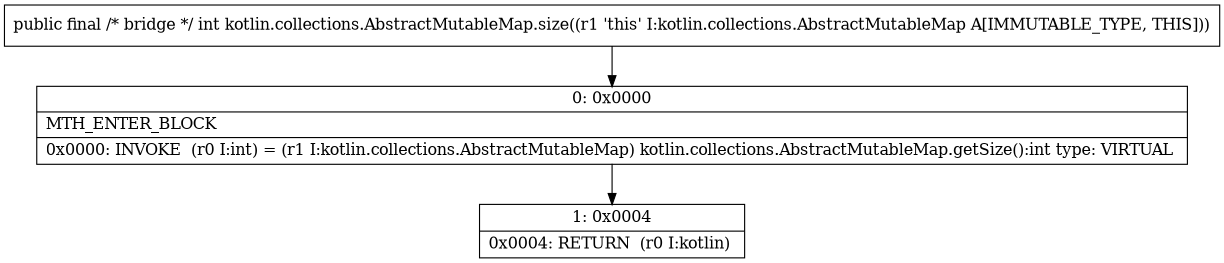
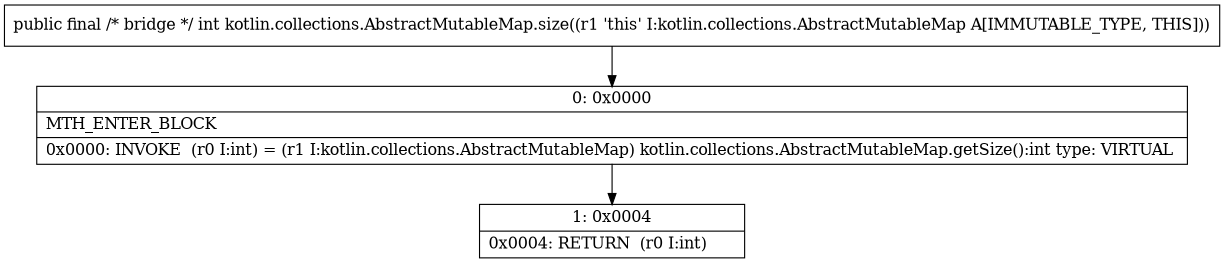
(612, 244) -> (600, 244)
